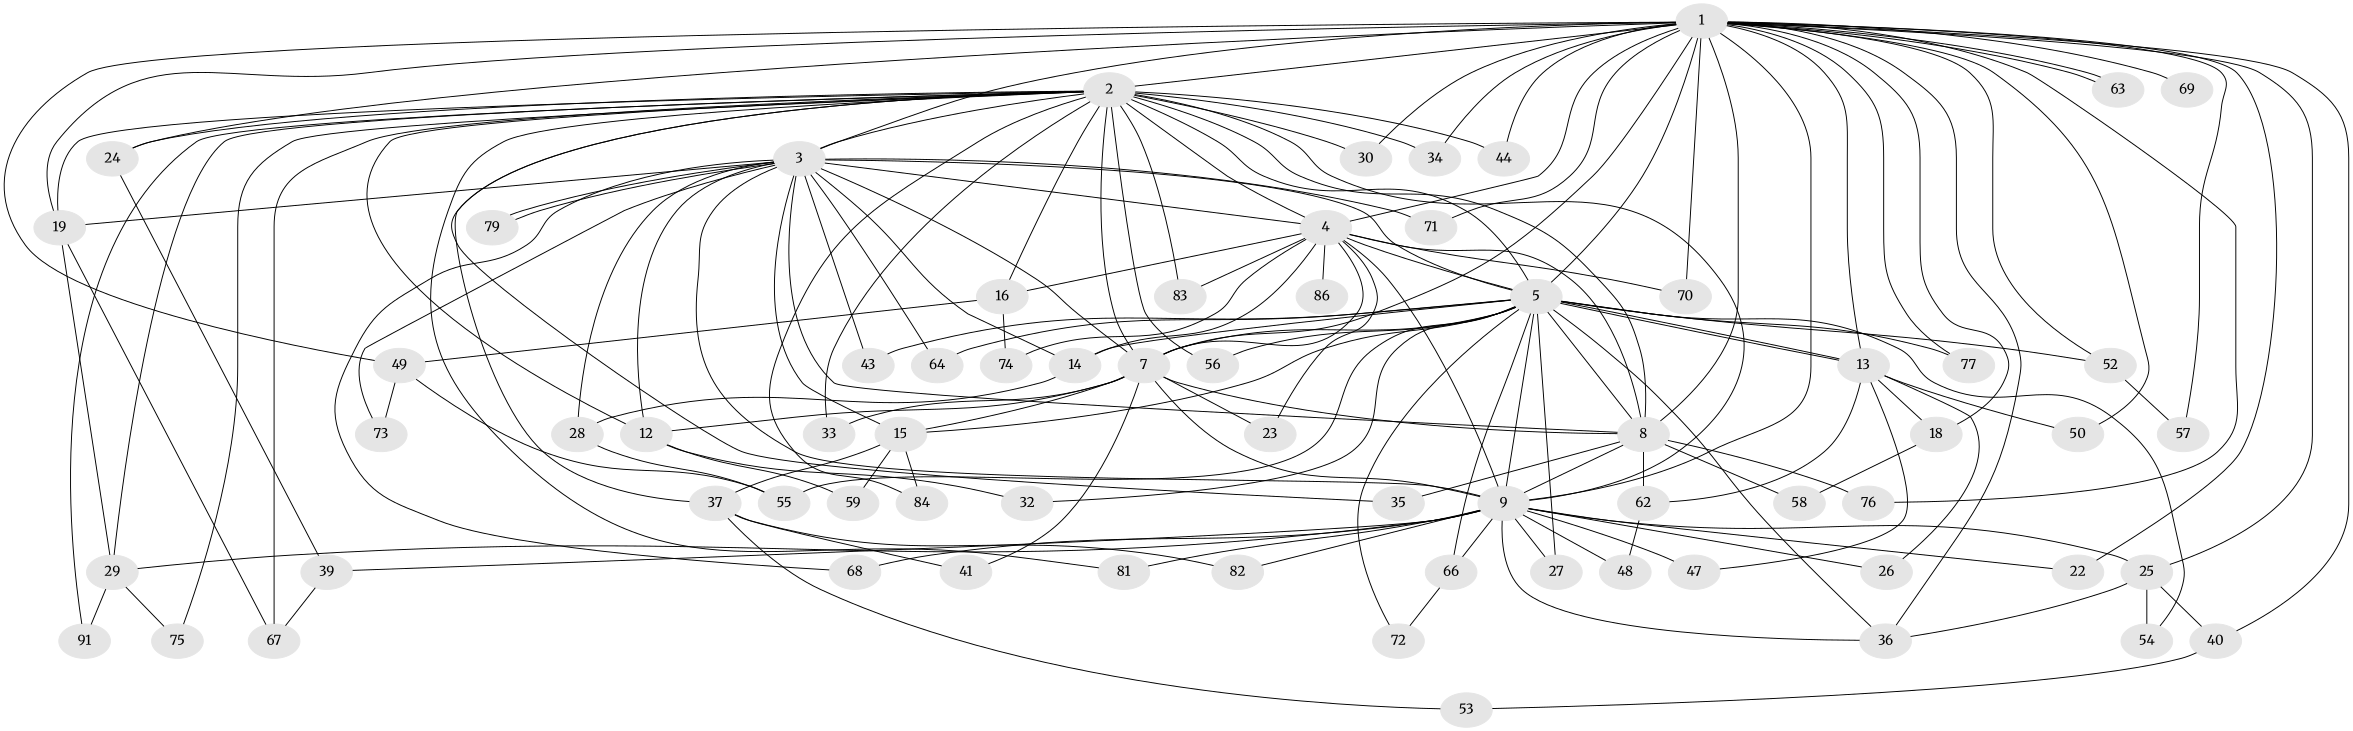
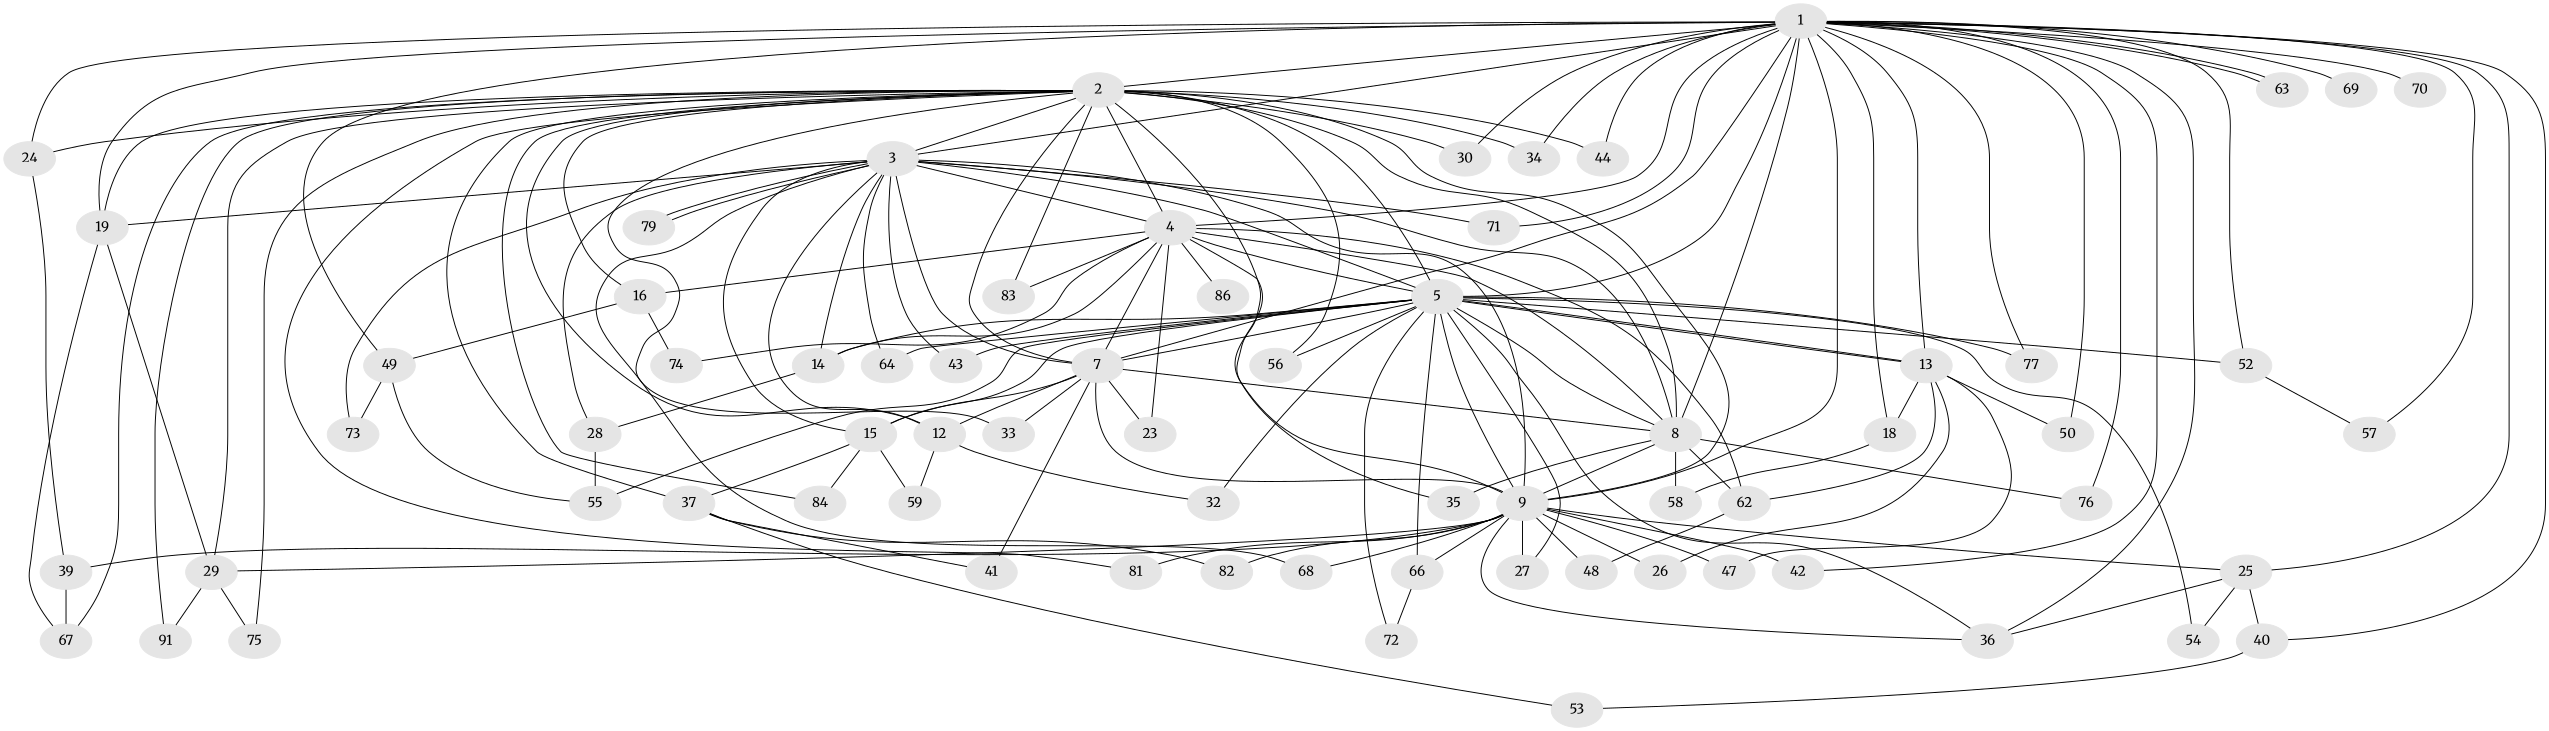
(1505, 263) -> (1513, 278)
(2078, 572) -> (1798, 572)
